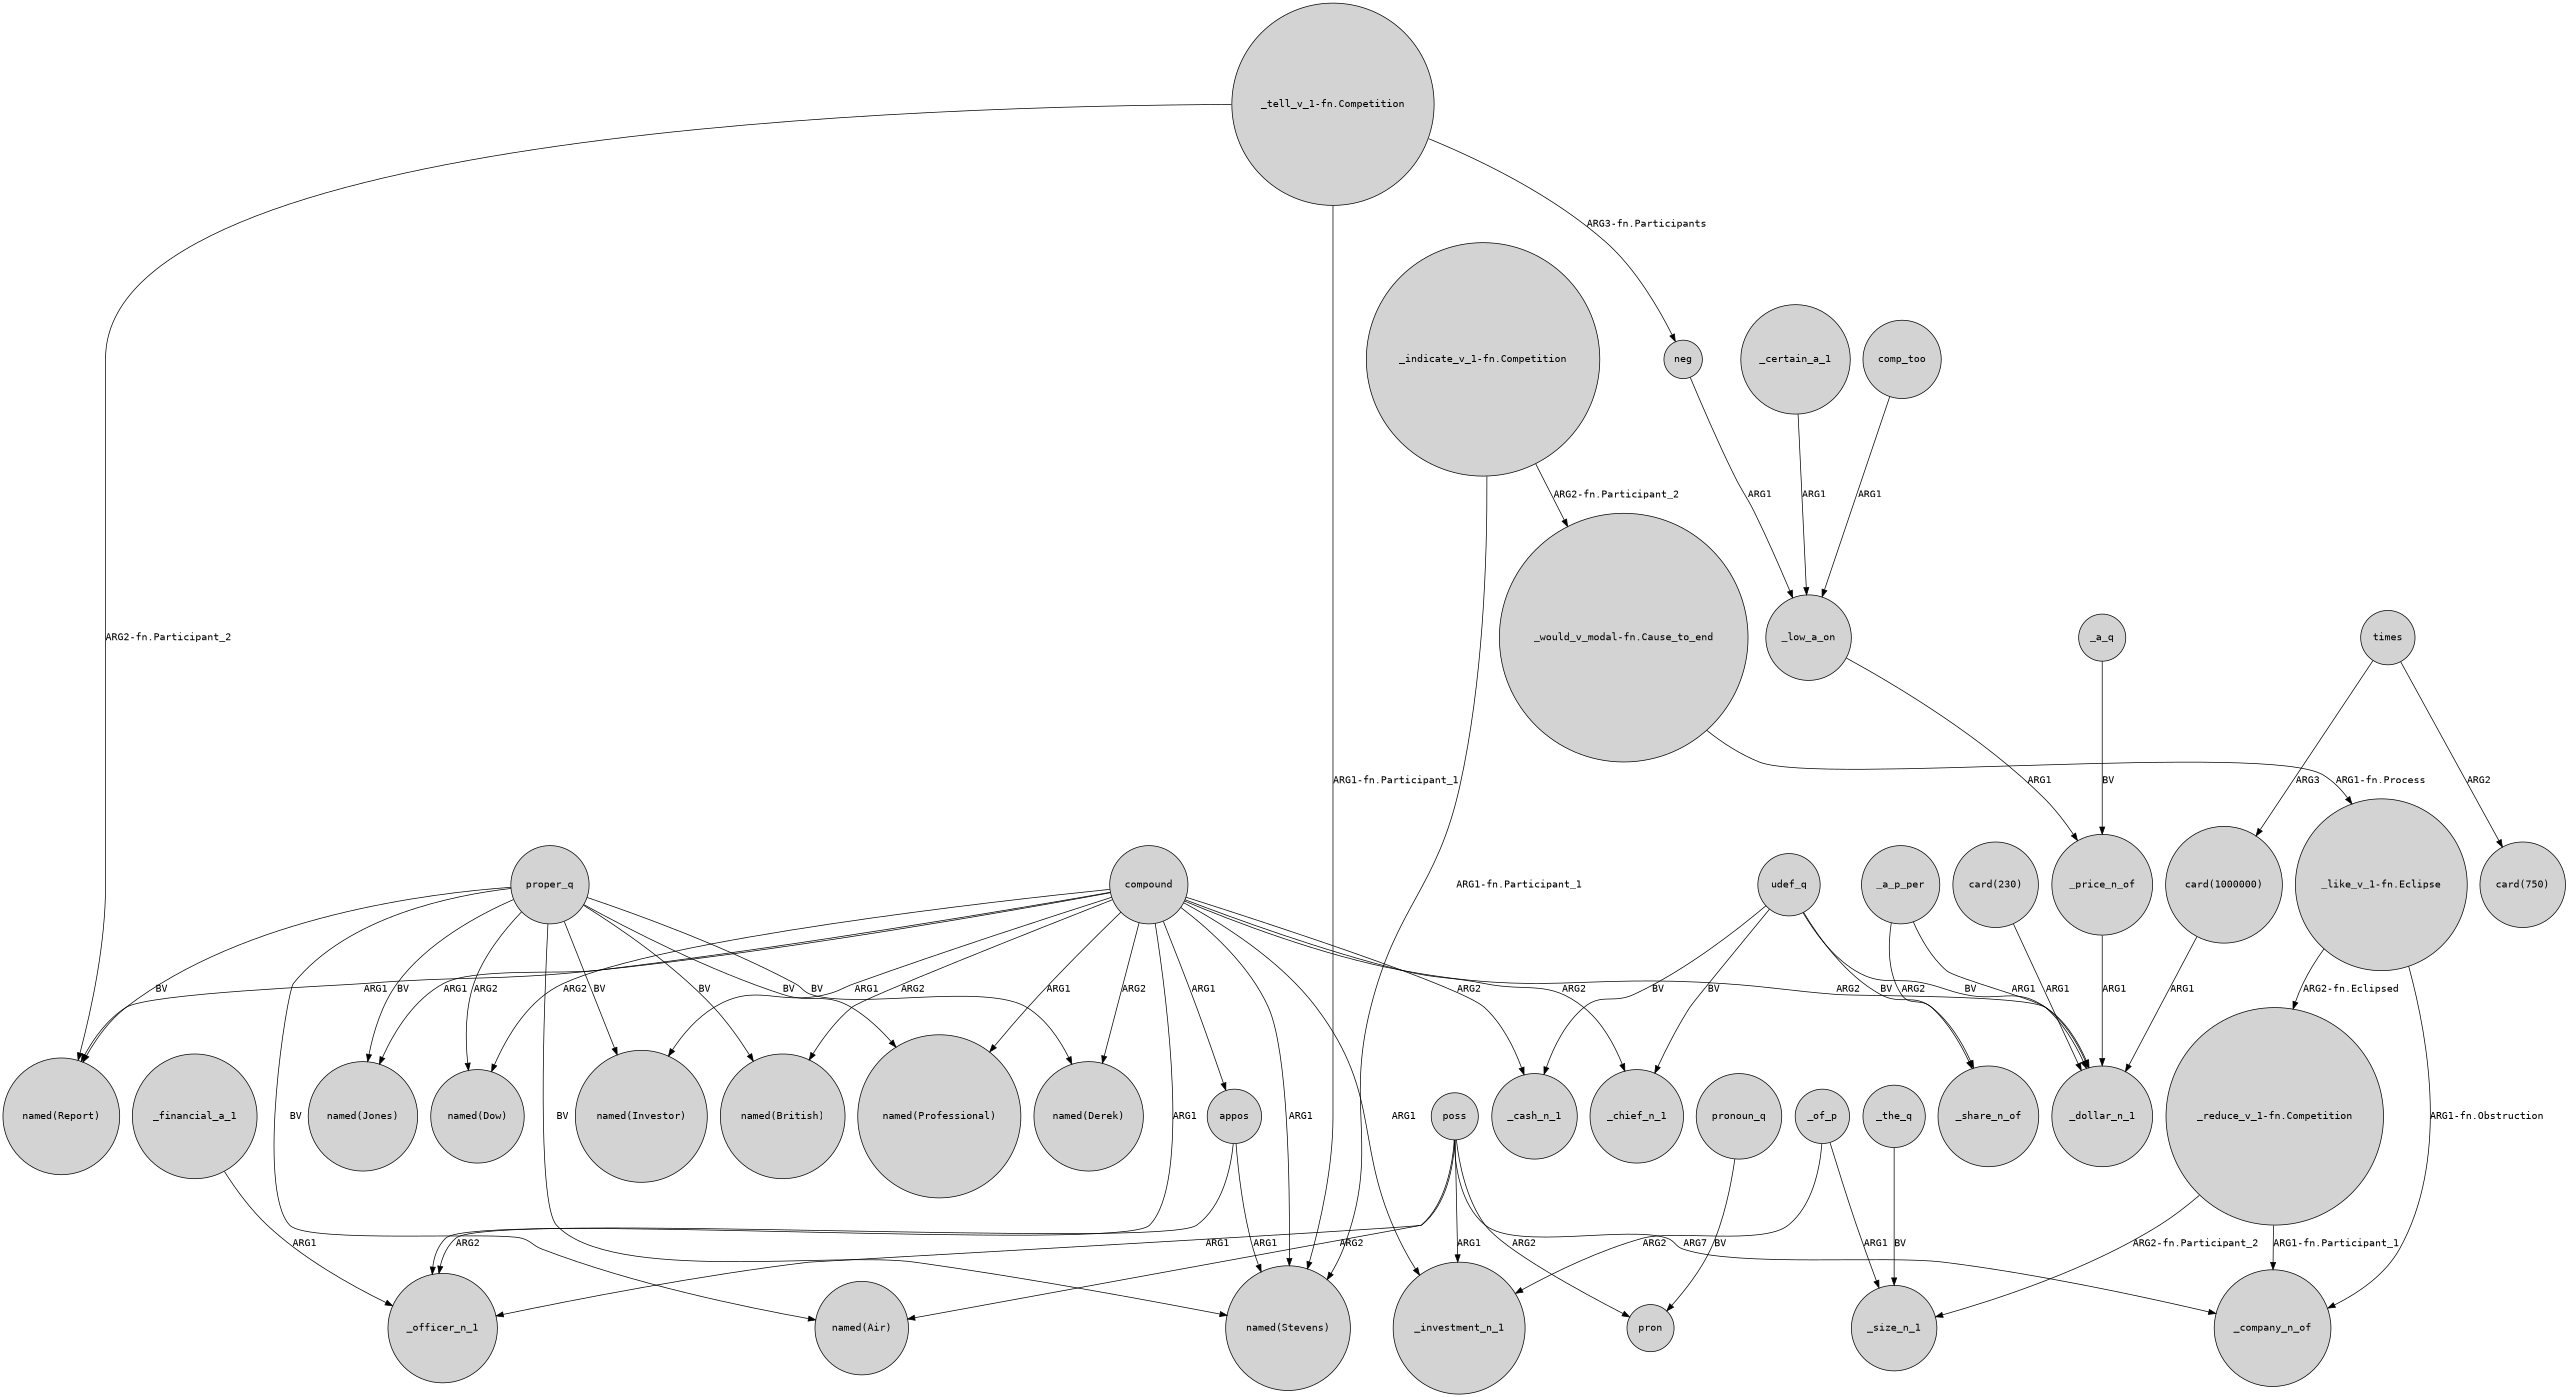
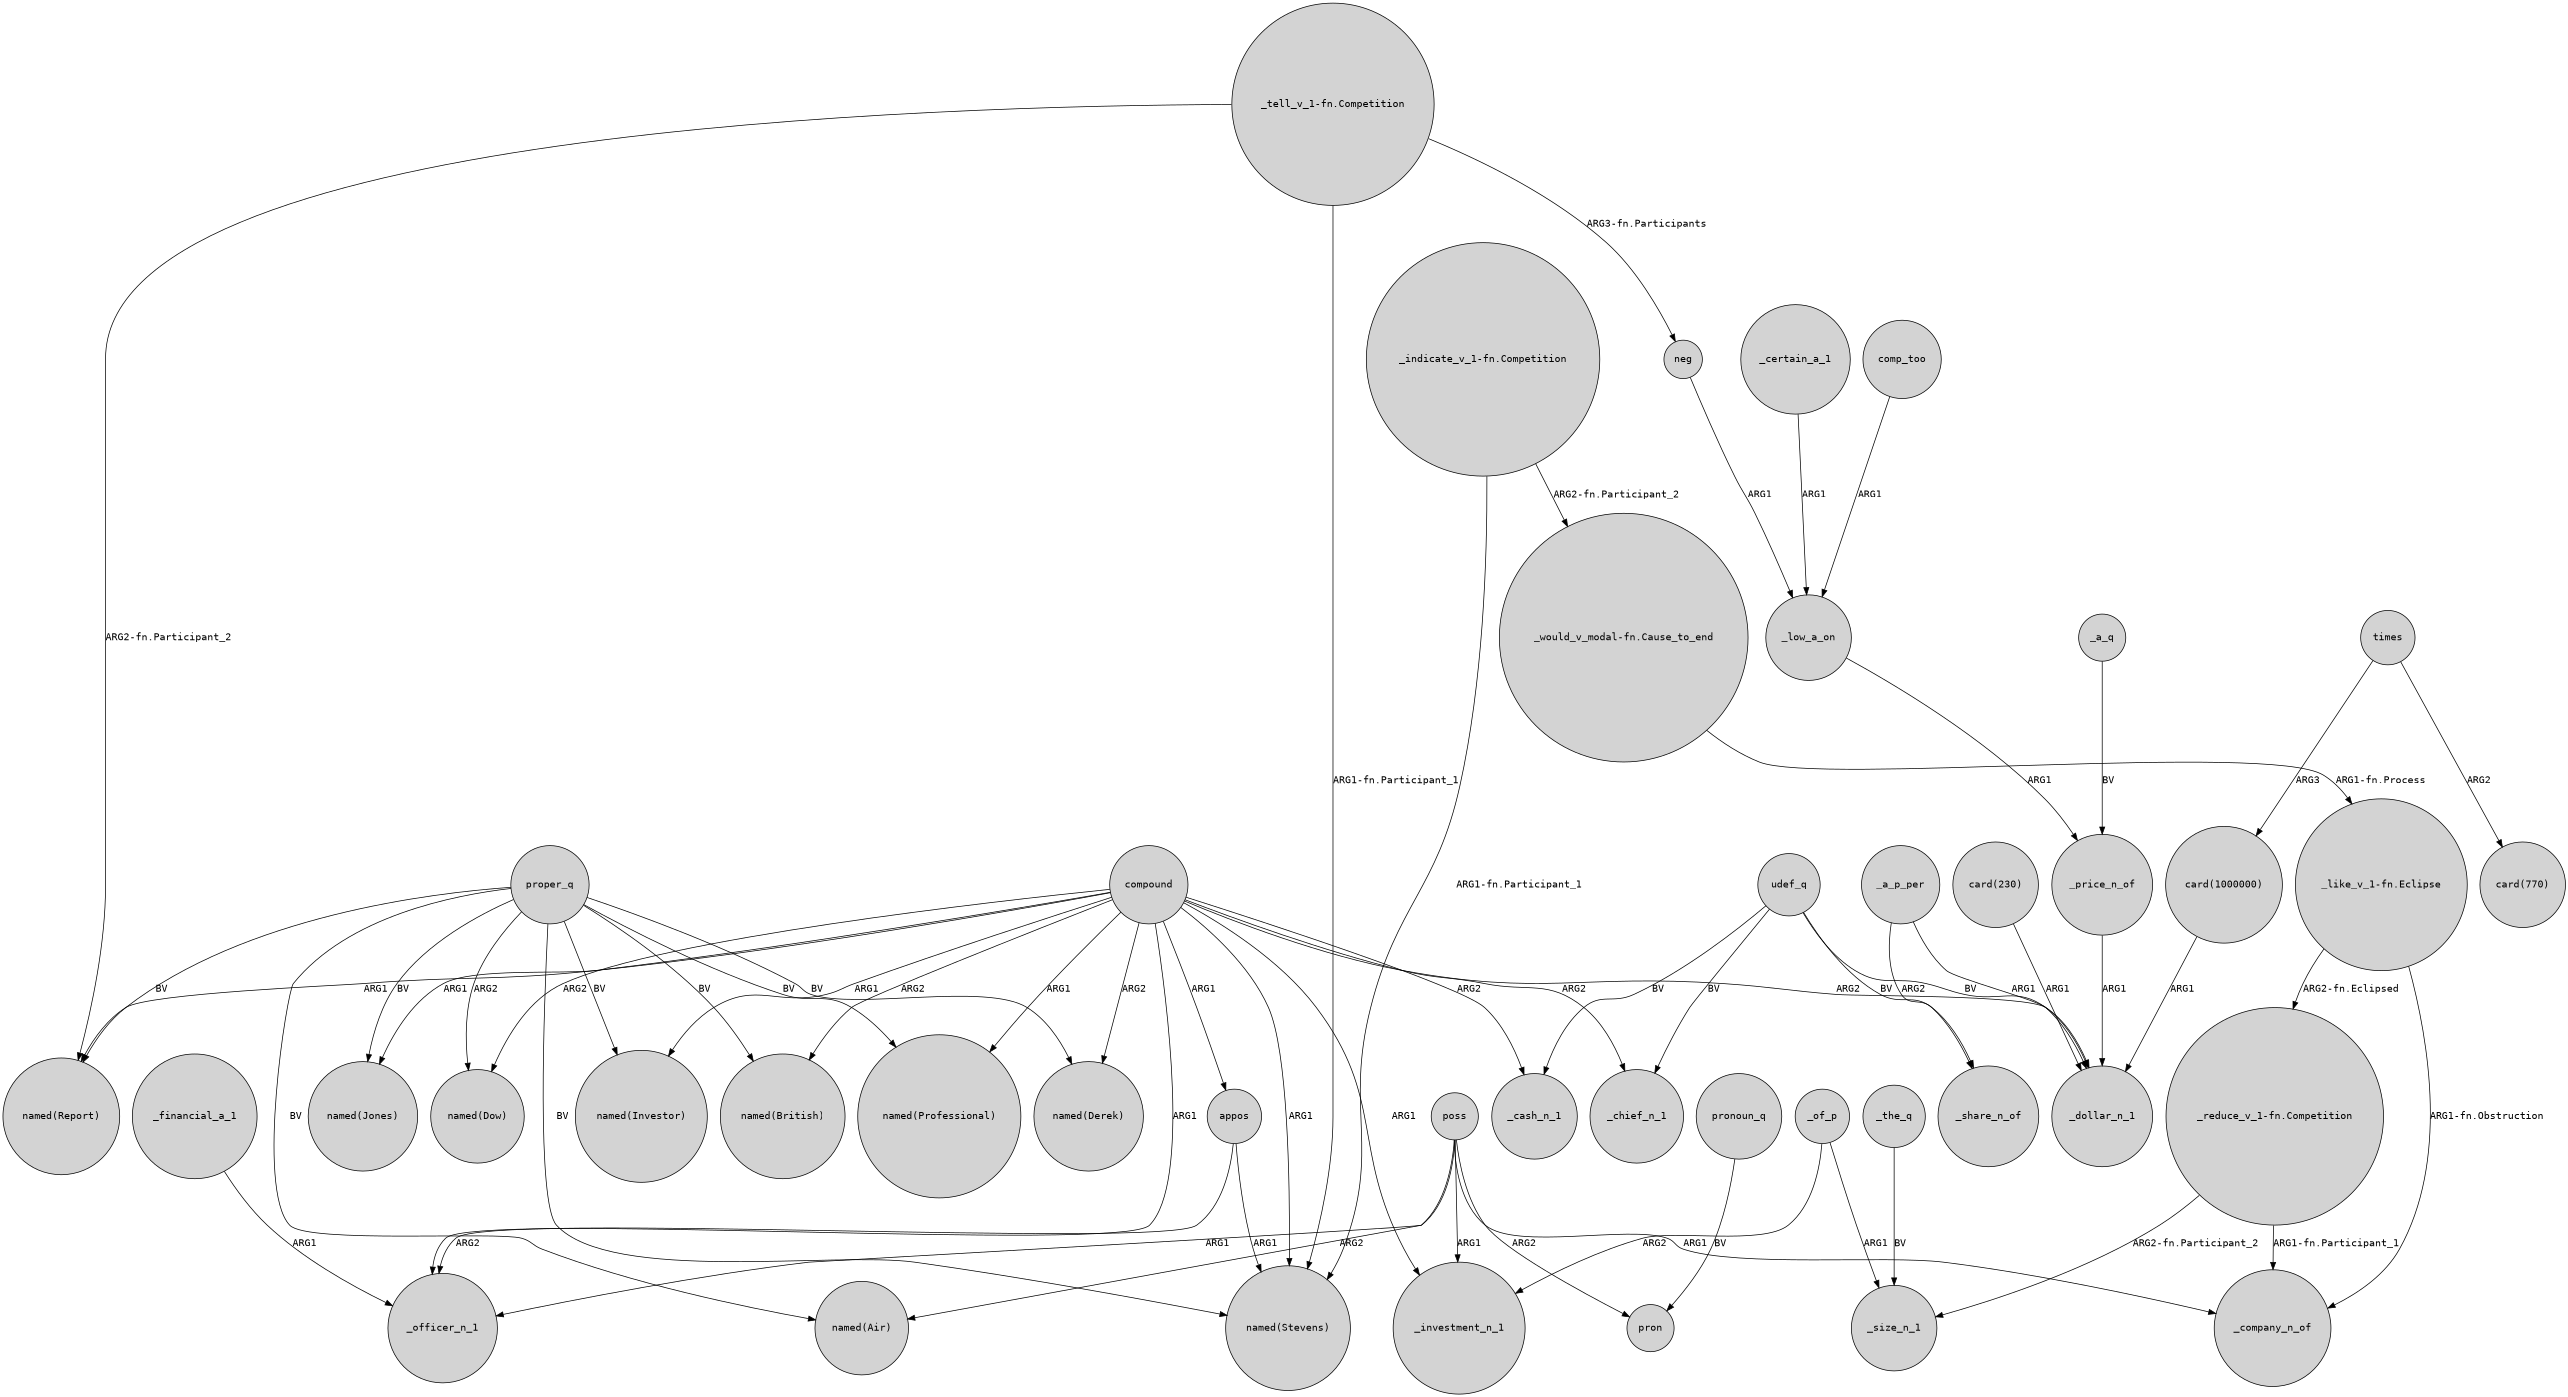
(2523, 885) -> (2523, 885)
(1695, 1244) -> (1695, 1244)
